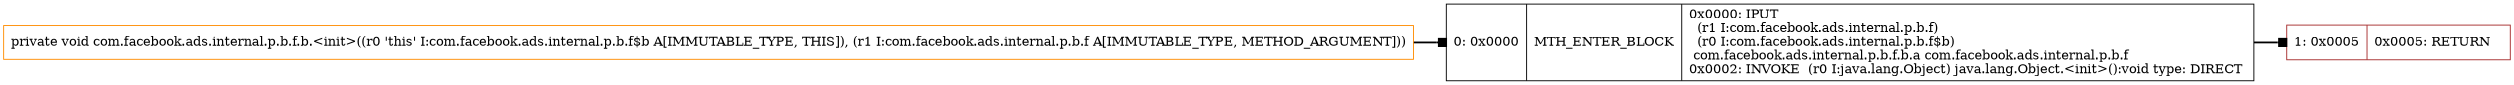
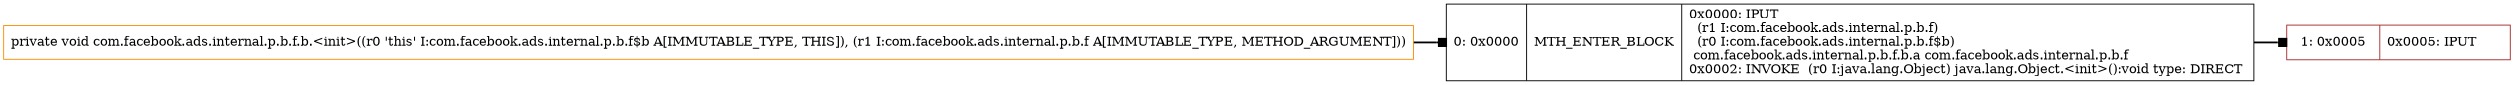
(2439, 42) -> (2438, 42)
